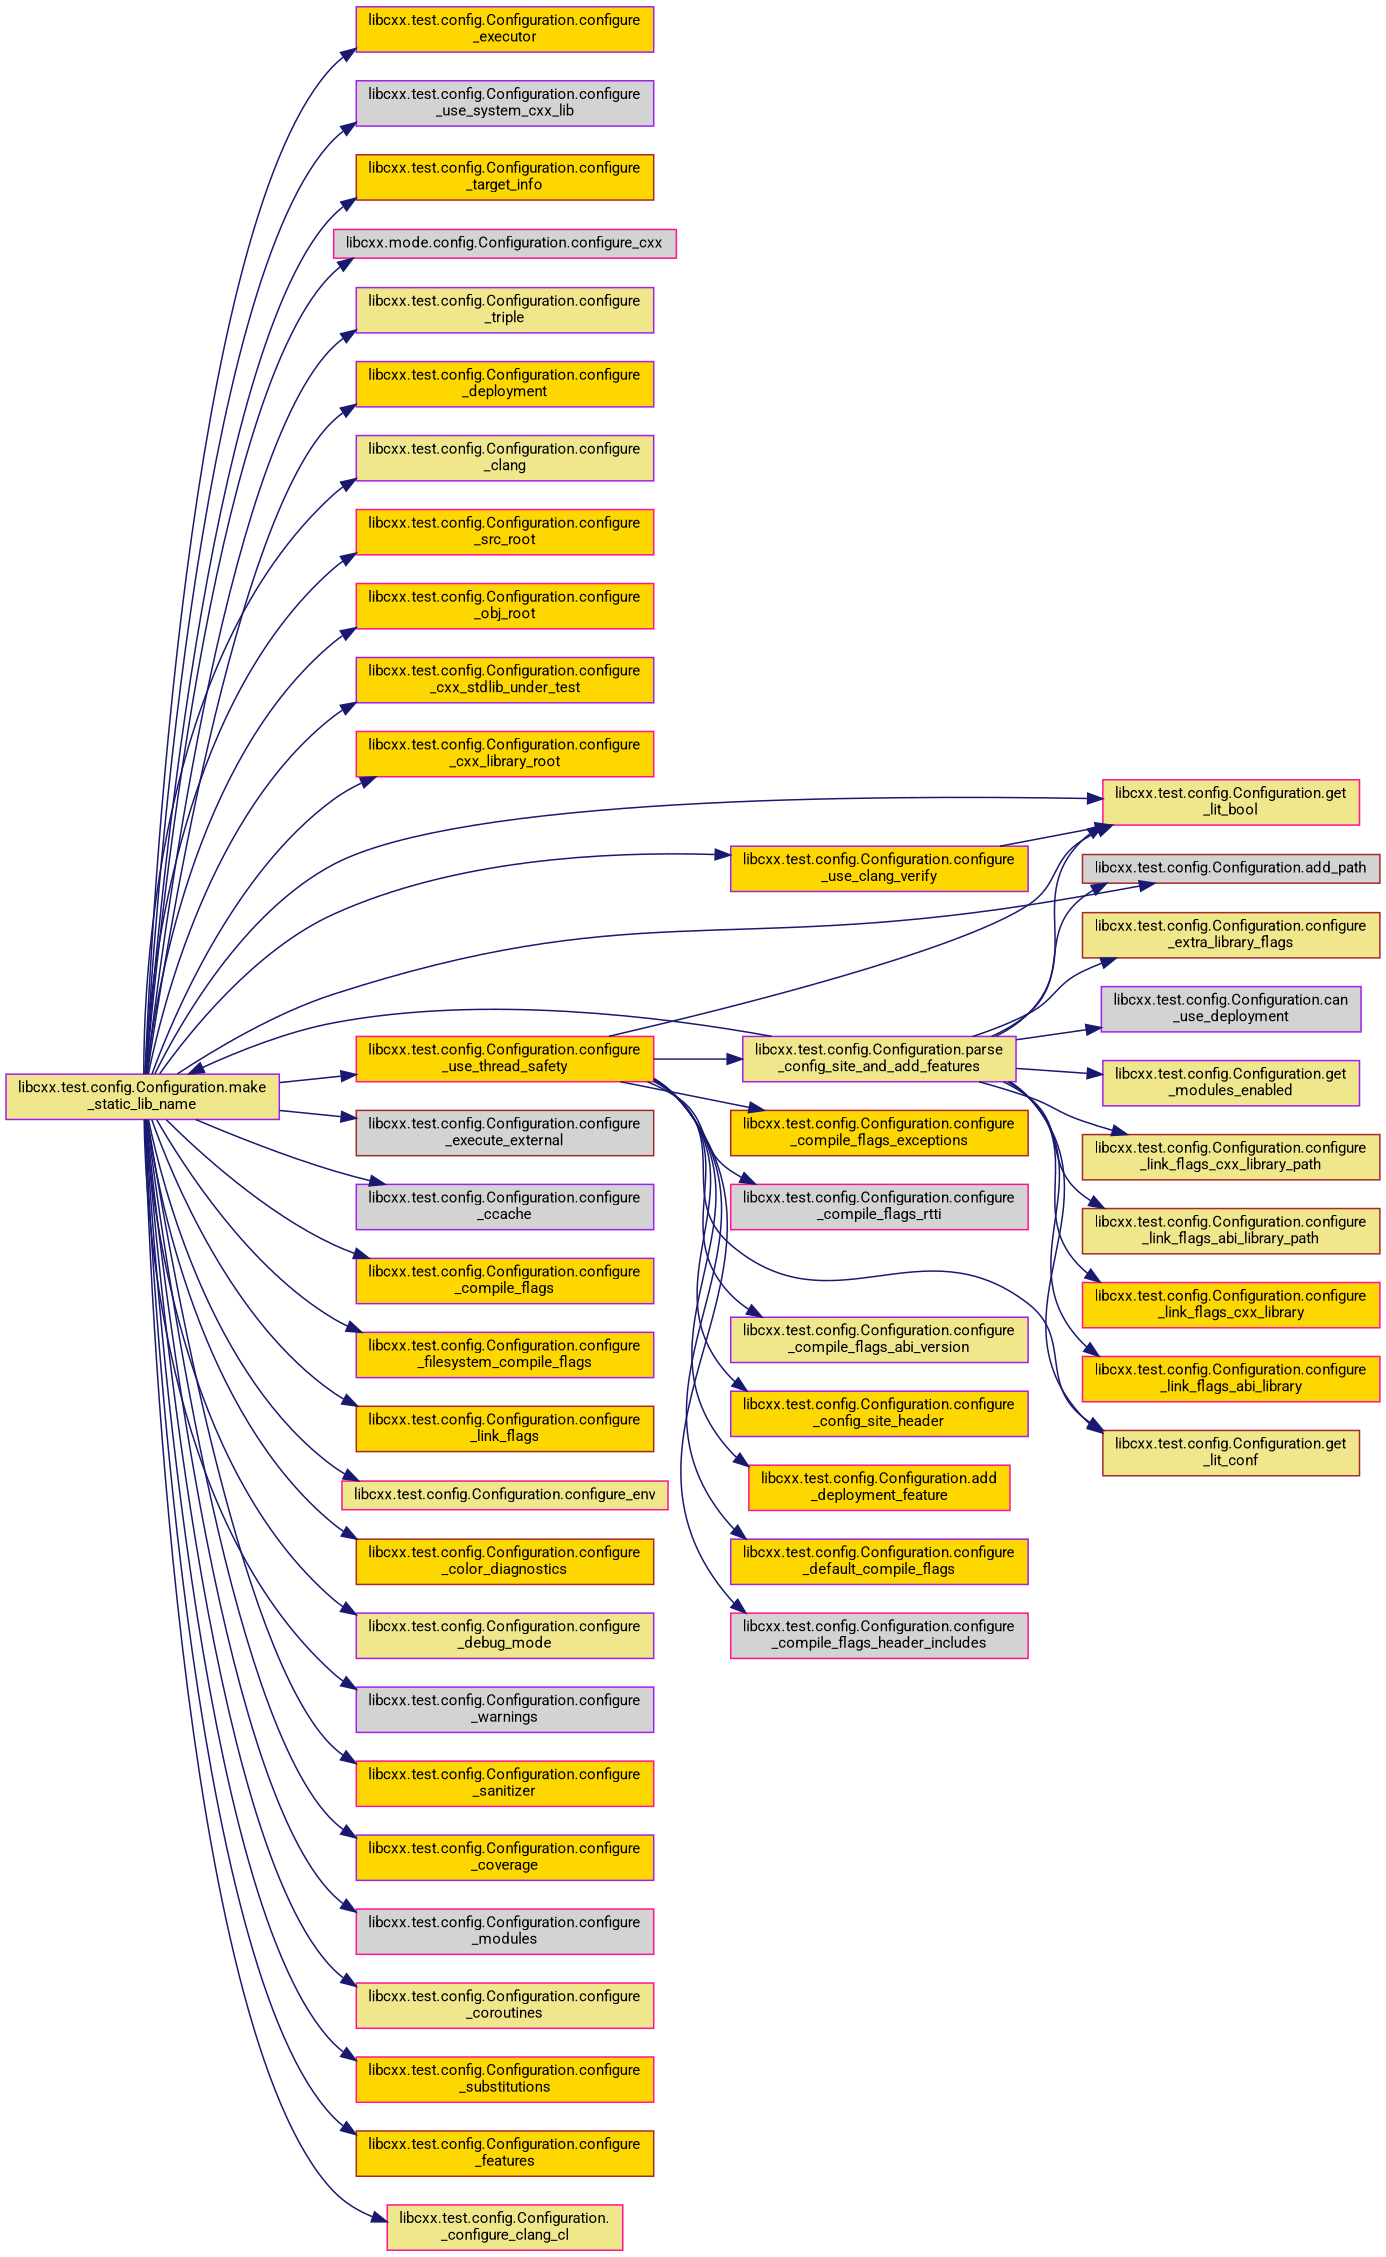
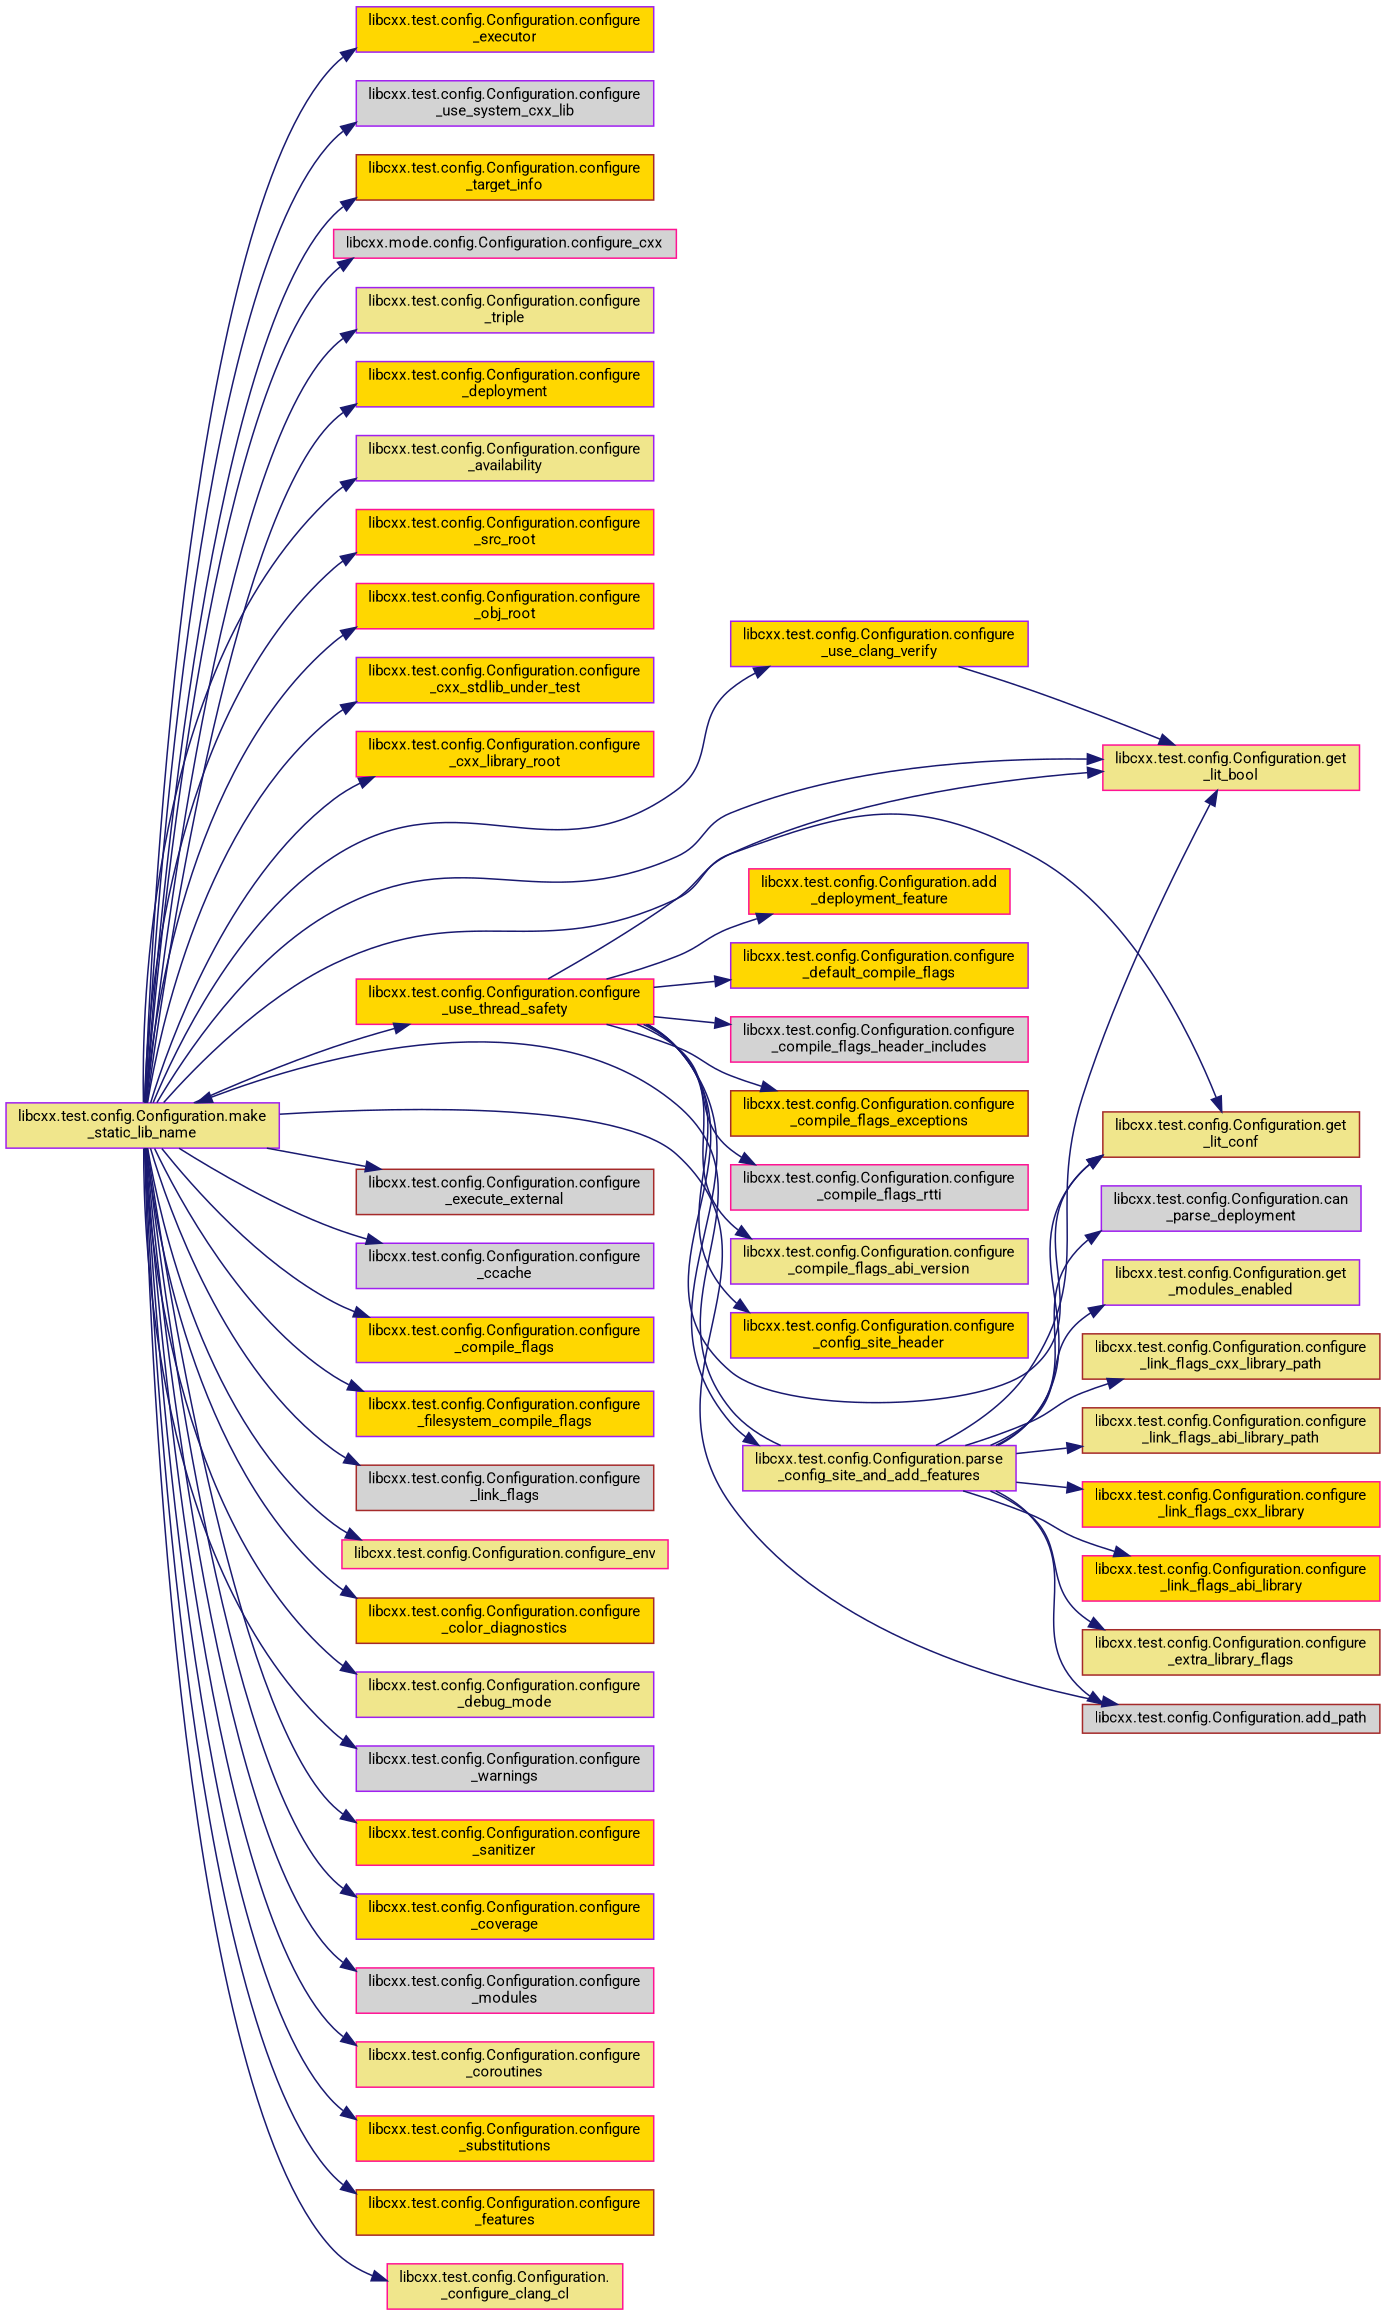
(505, 458) -> (505, 458)
none -> (615, 921)
(1231, 1009) -> (1231, 1209)
(505, 1429) -> (505, 1488)
